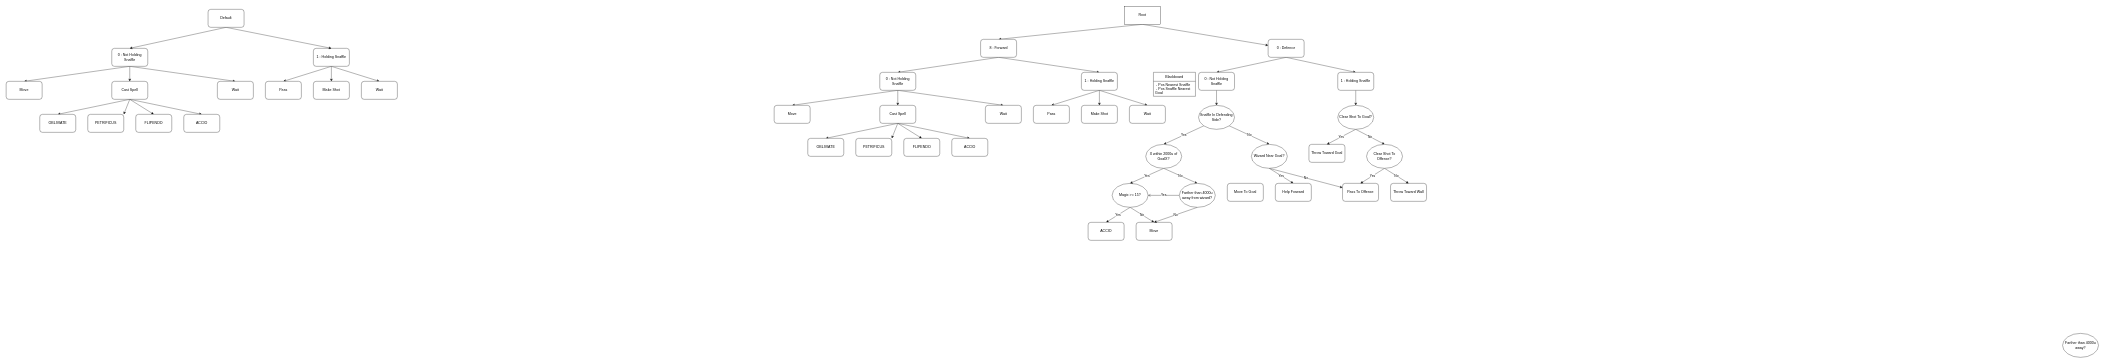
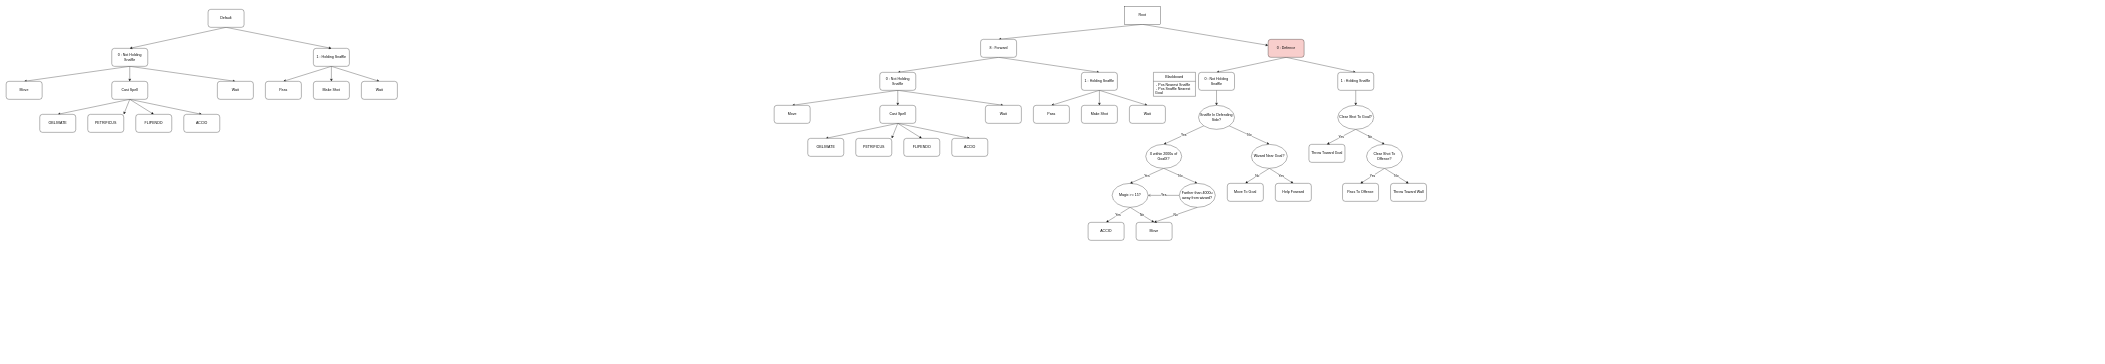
(1286, 48) -> (1286, 48)
(1304, 177) -> (1255, 177)
(2080, 345) -> none
